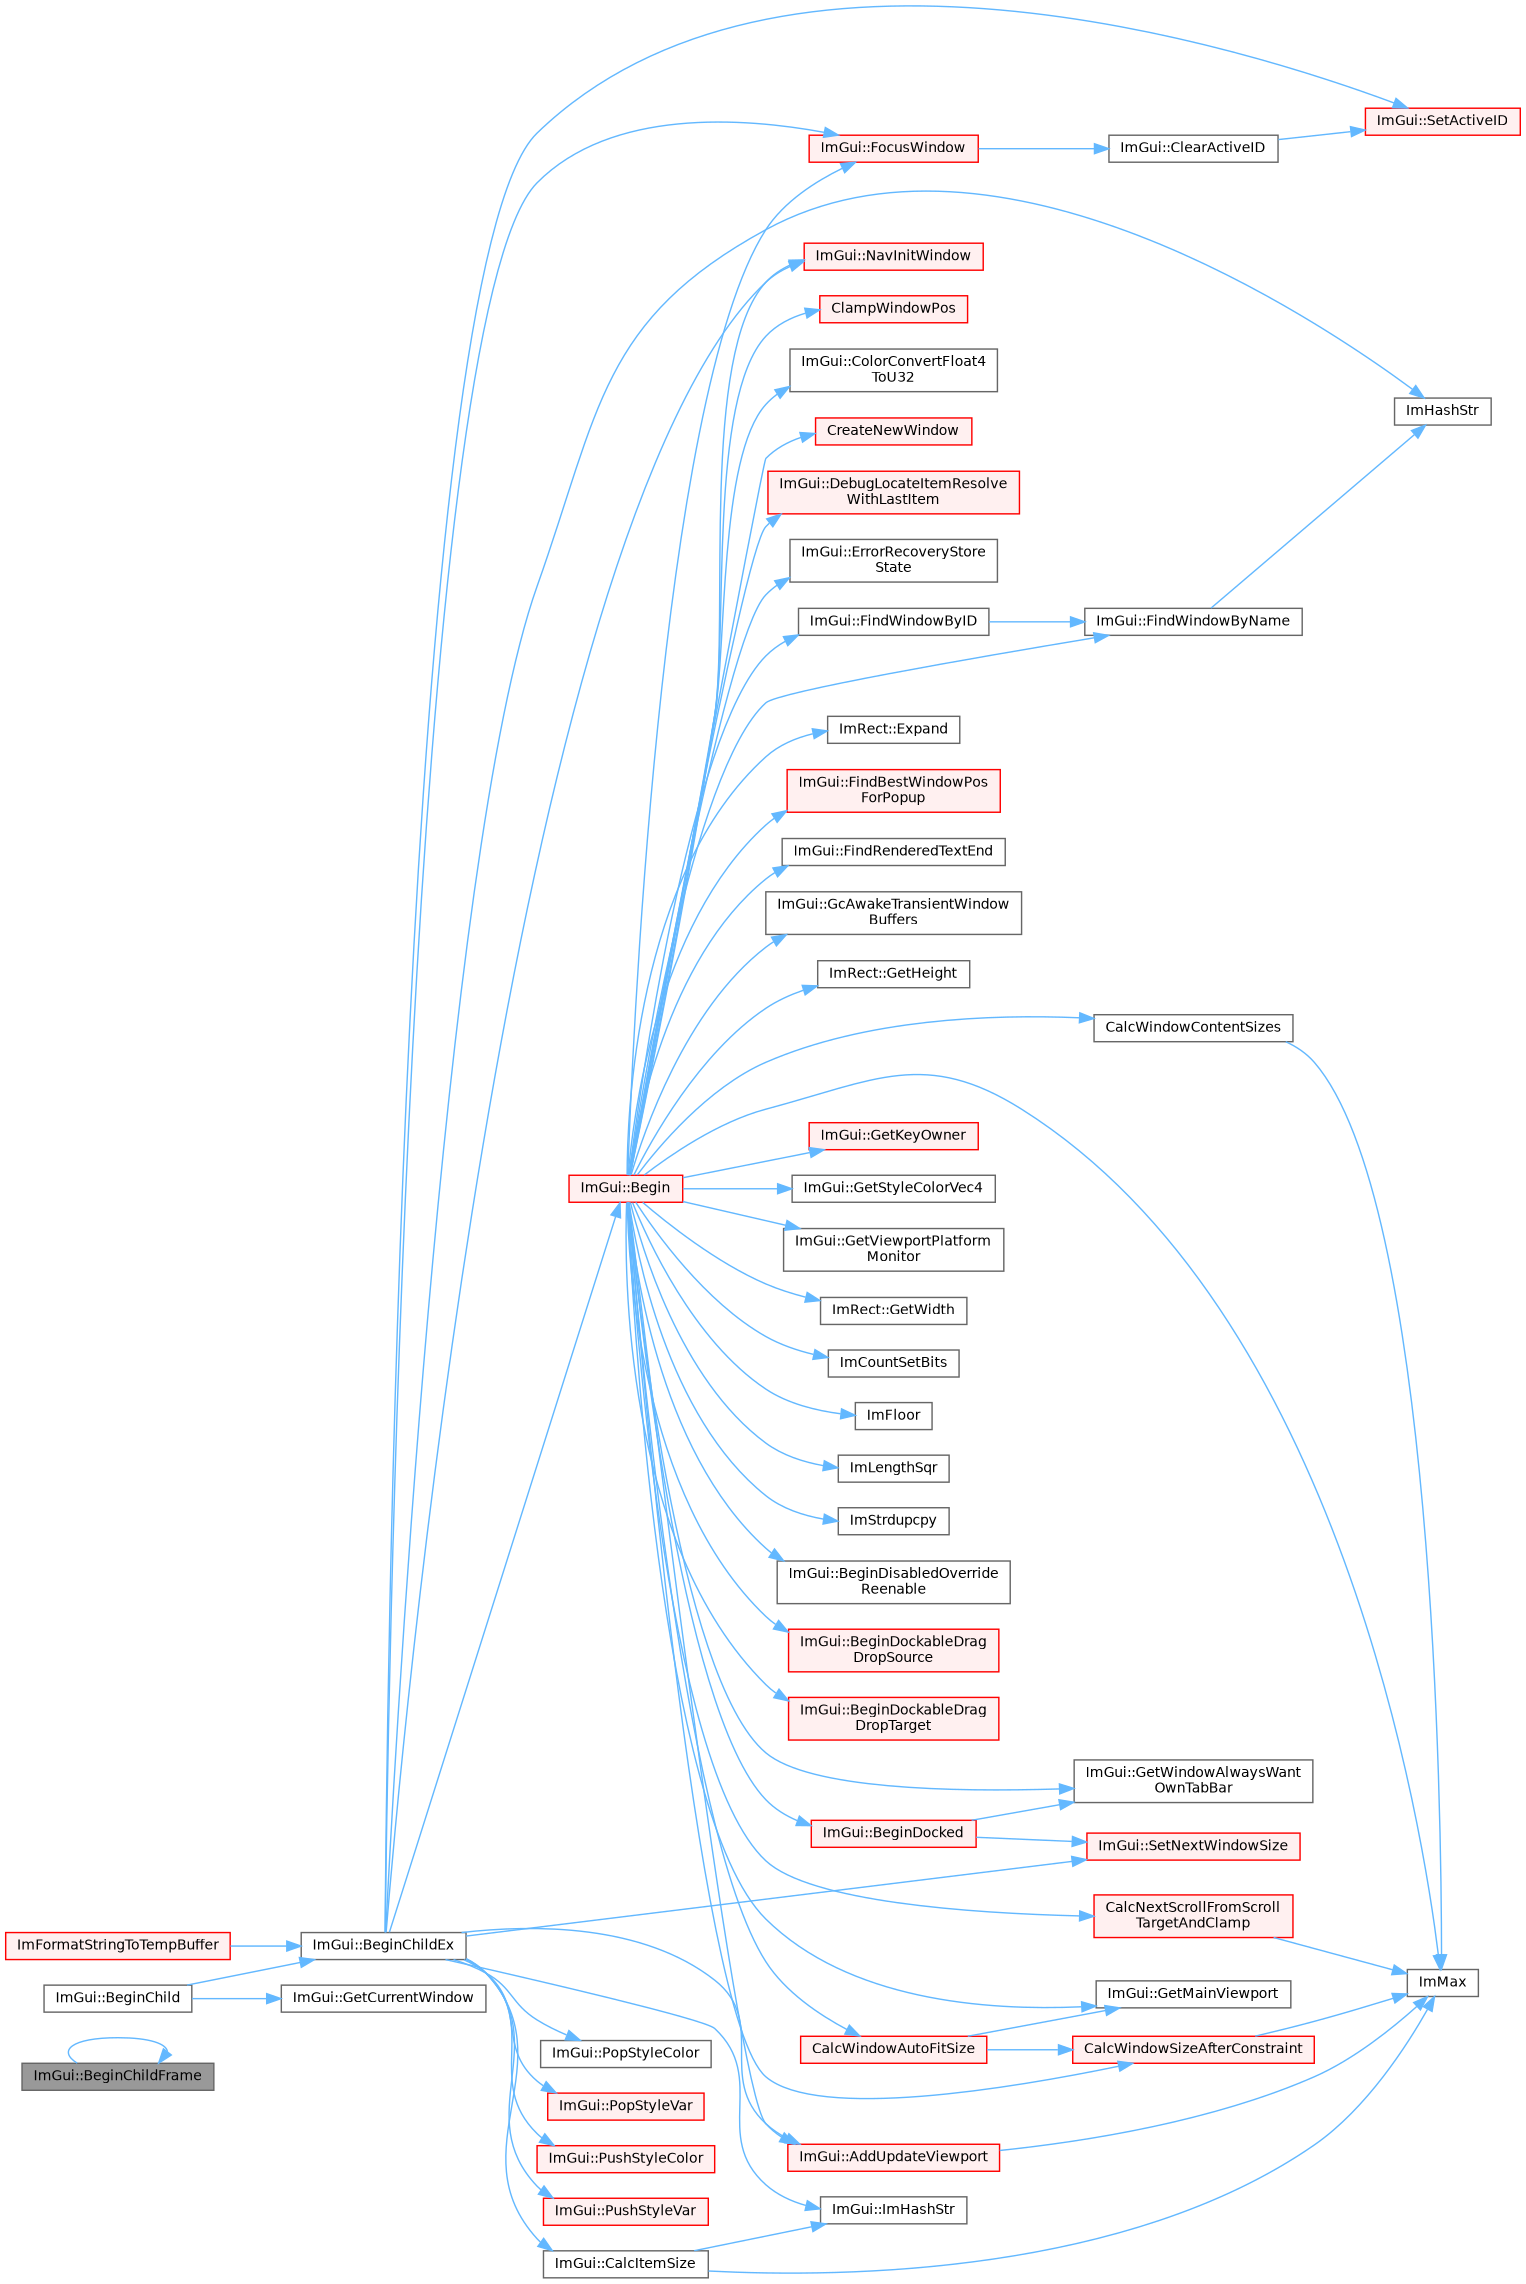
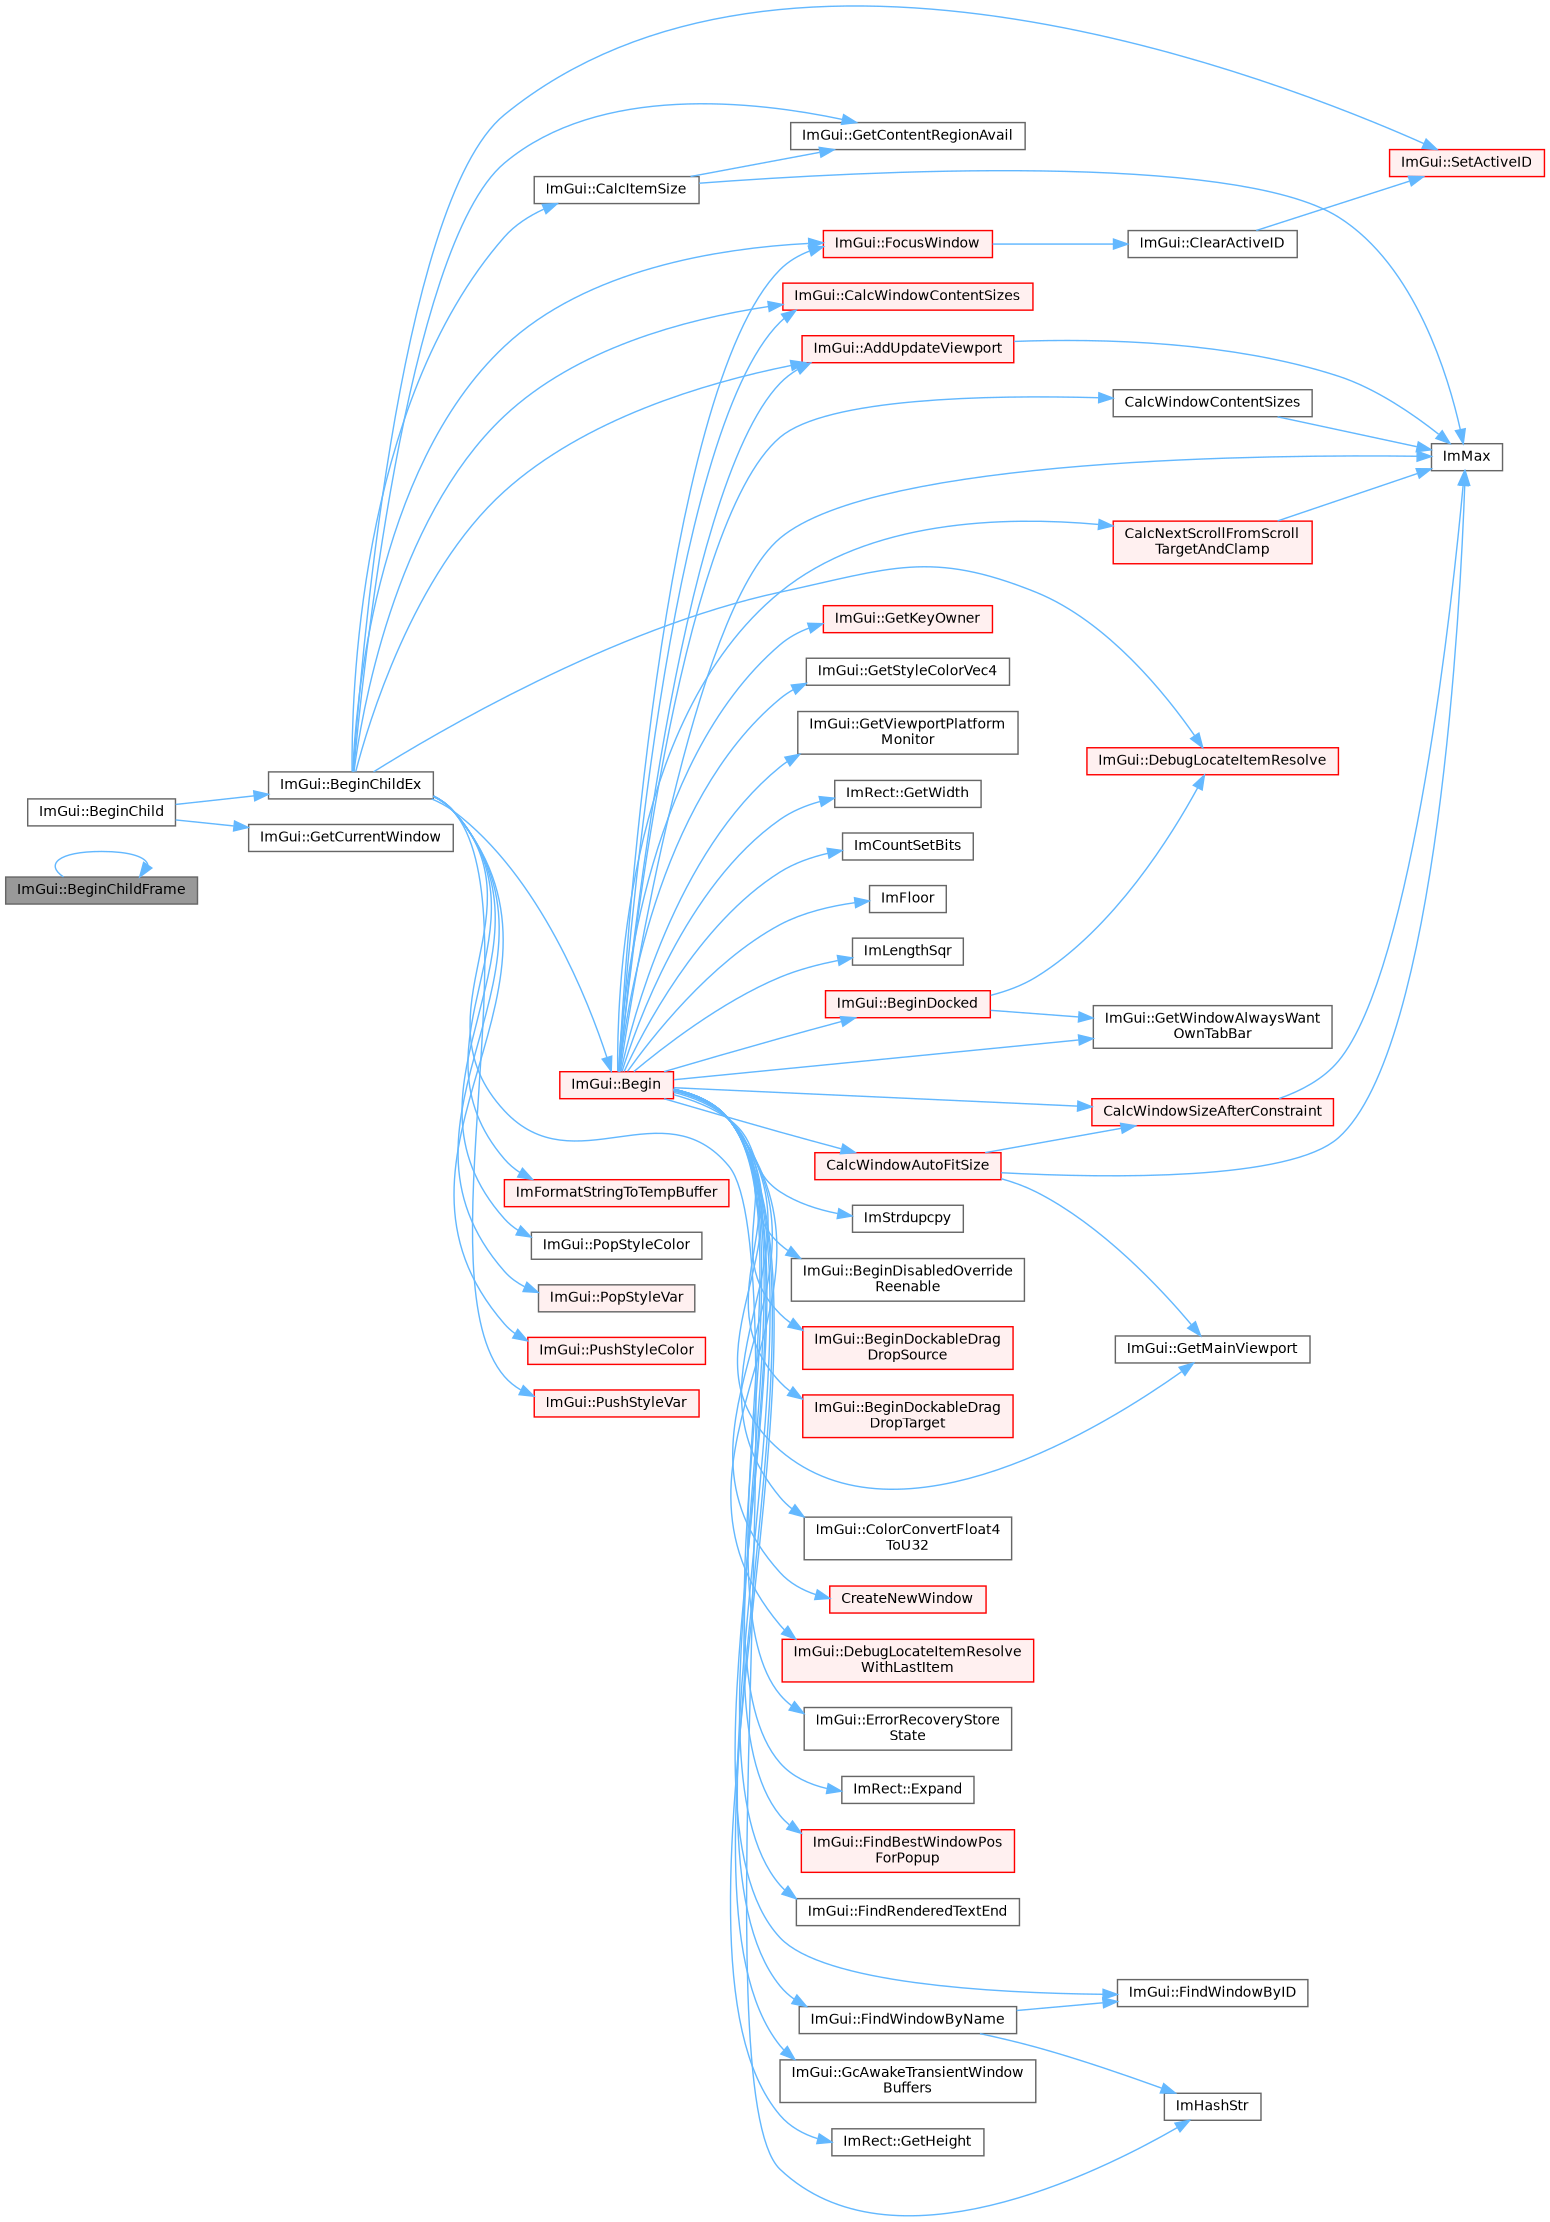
(894, 257) -> (908, 297)
(894, 309) -> none
(1030, 622) -> (1060, 2007)
none -> (1406, 989)
(1194, 1847) -> (1213, 761)
(259, 1946) -> (480, 983)
(626, 2107) -> (617, 1298)
(894, 2210) -> (908, 136)
